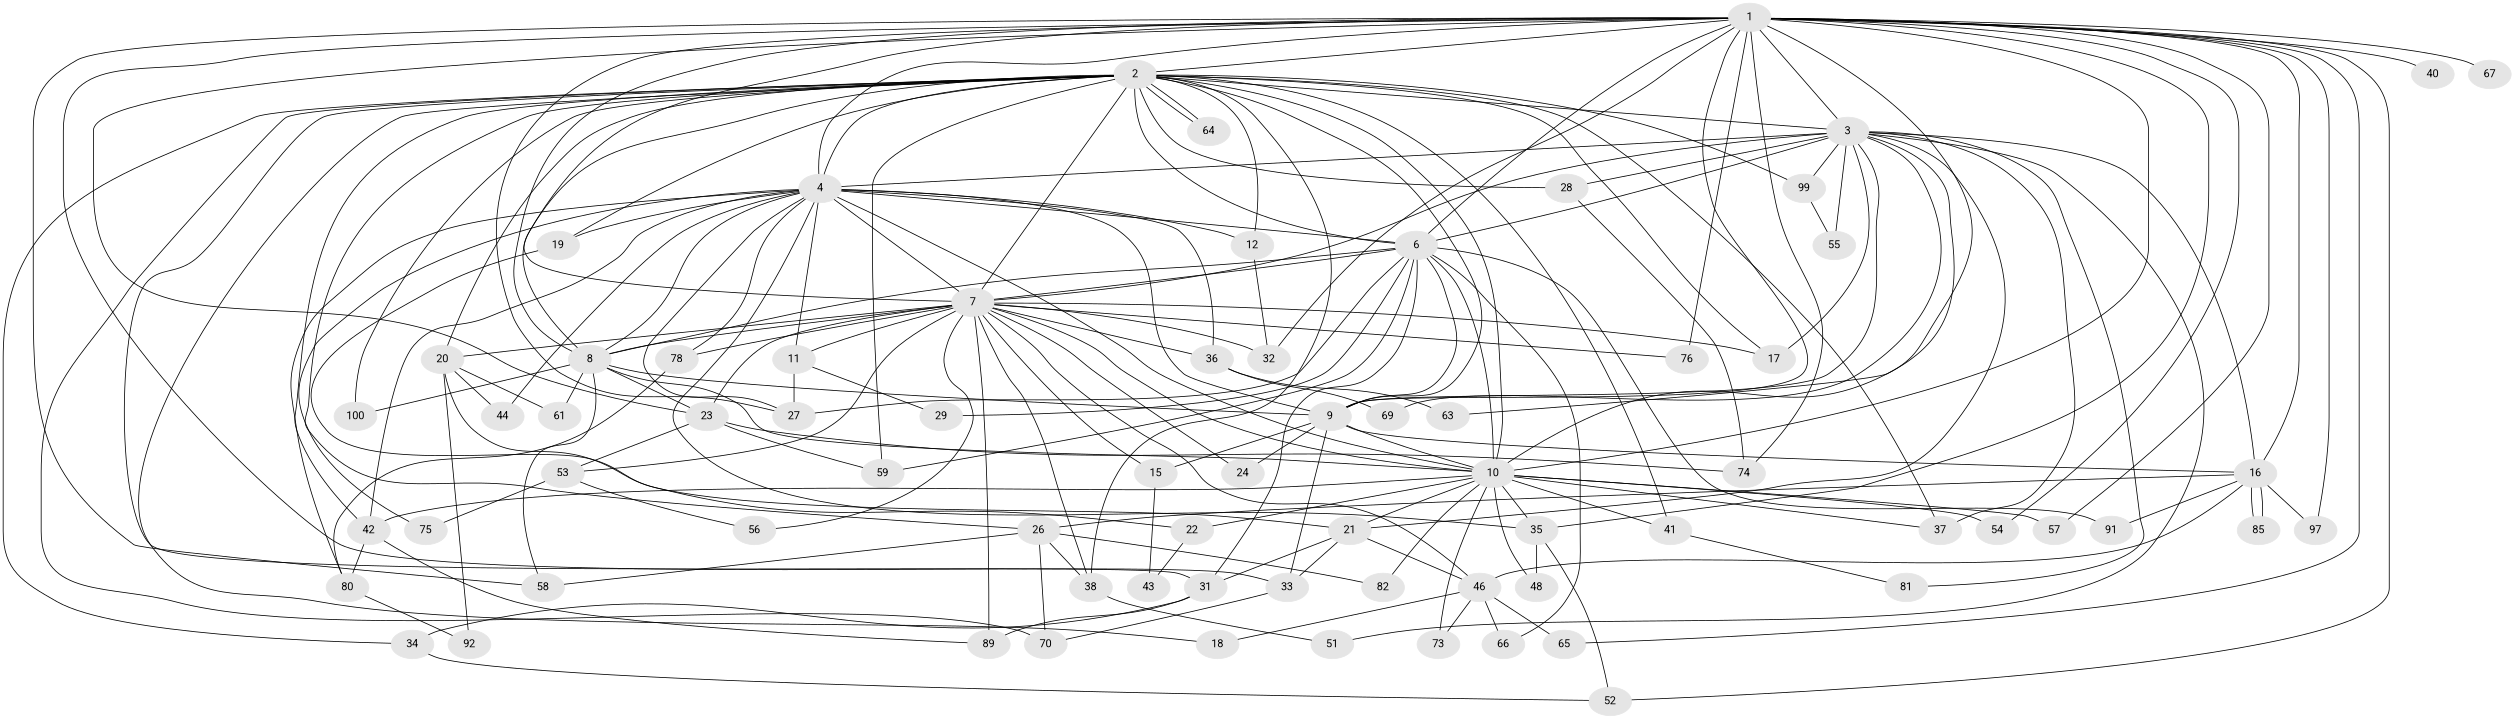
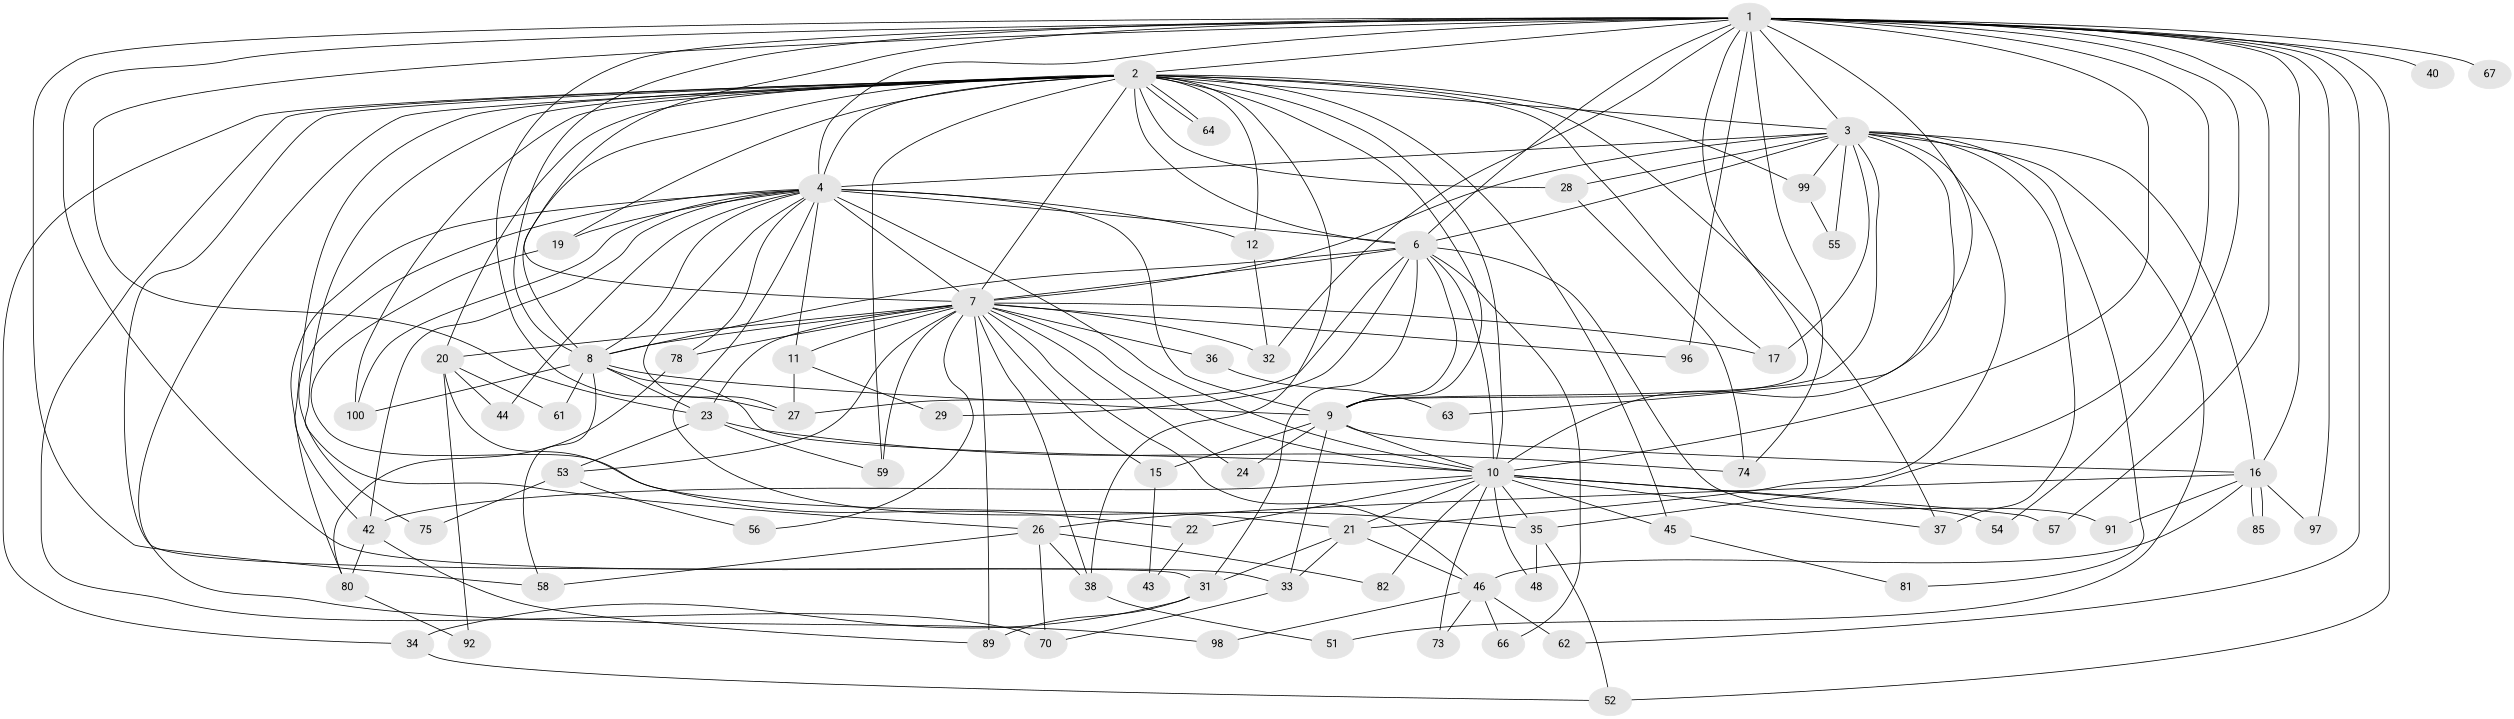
(1175, 229) -> (574, 266)
(1687, 359) -> (1687, 359)
(1388, 416) -> none
(1179, 418) -> (901, 375)
(1670, 530) -> (1670, 530)
(1218, 644) -> (1218, 644)
(1564, 644) -> (1564, 644)
